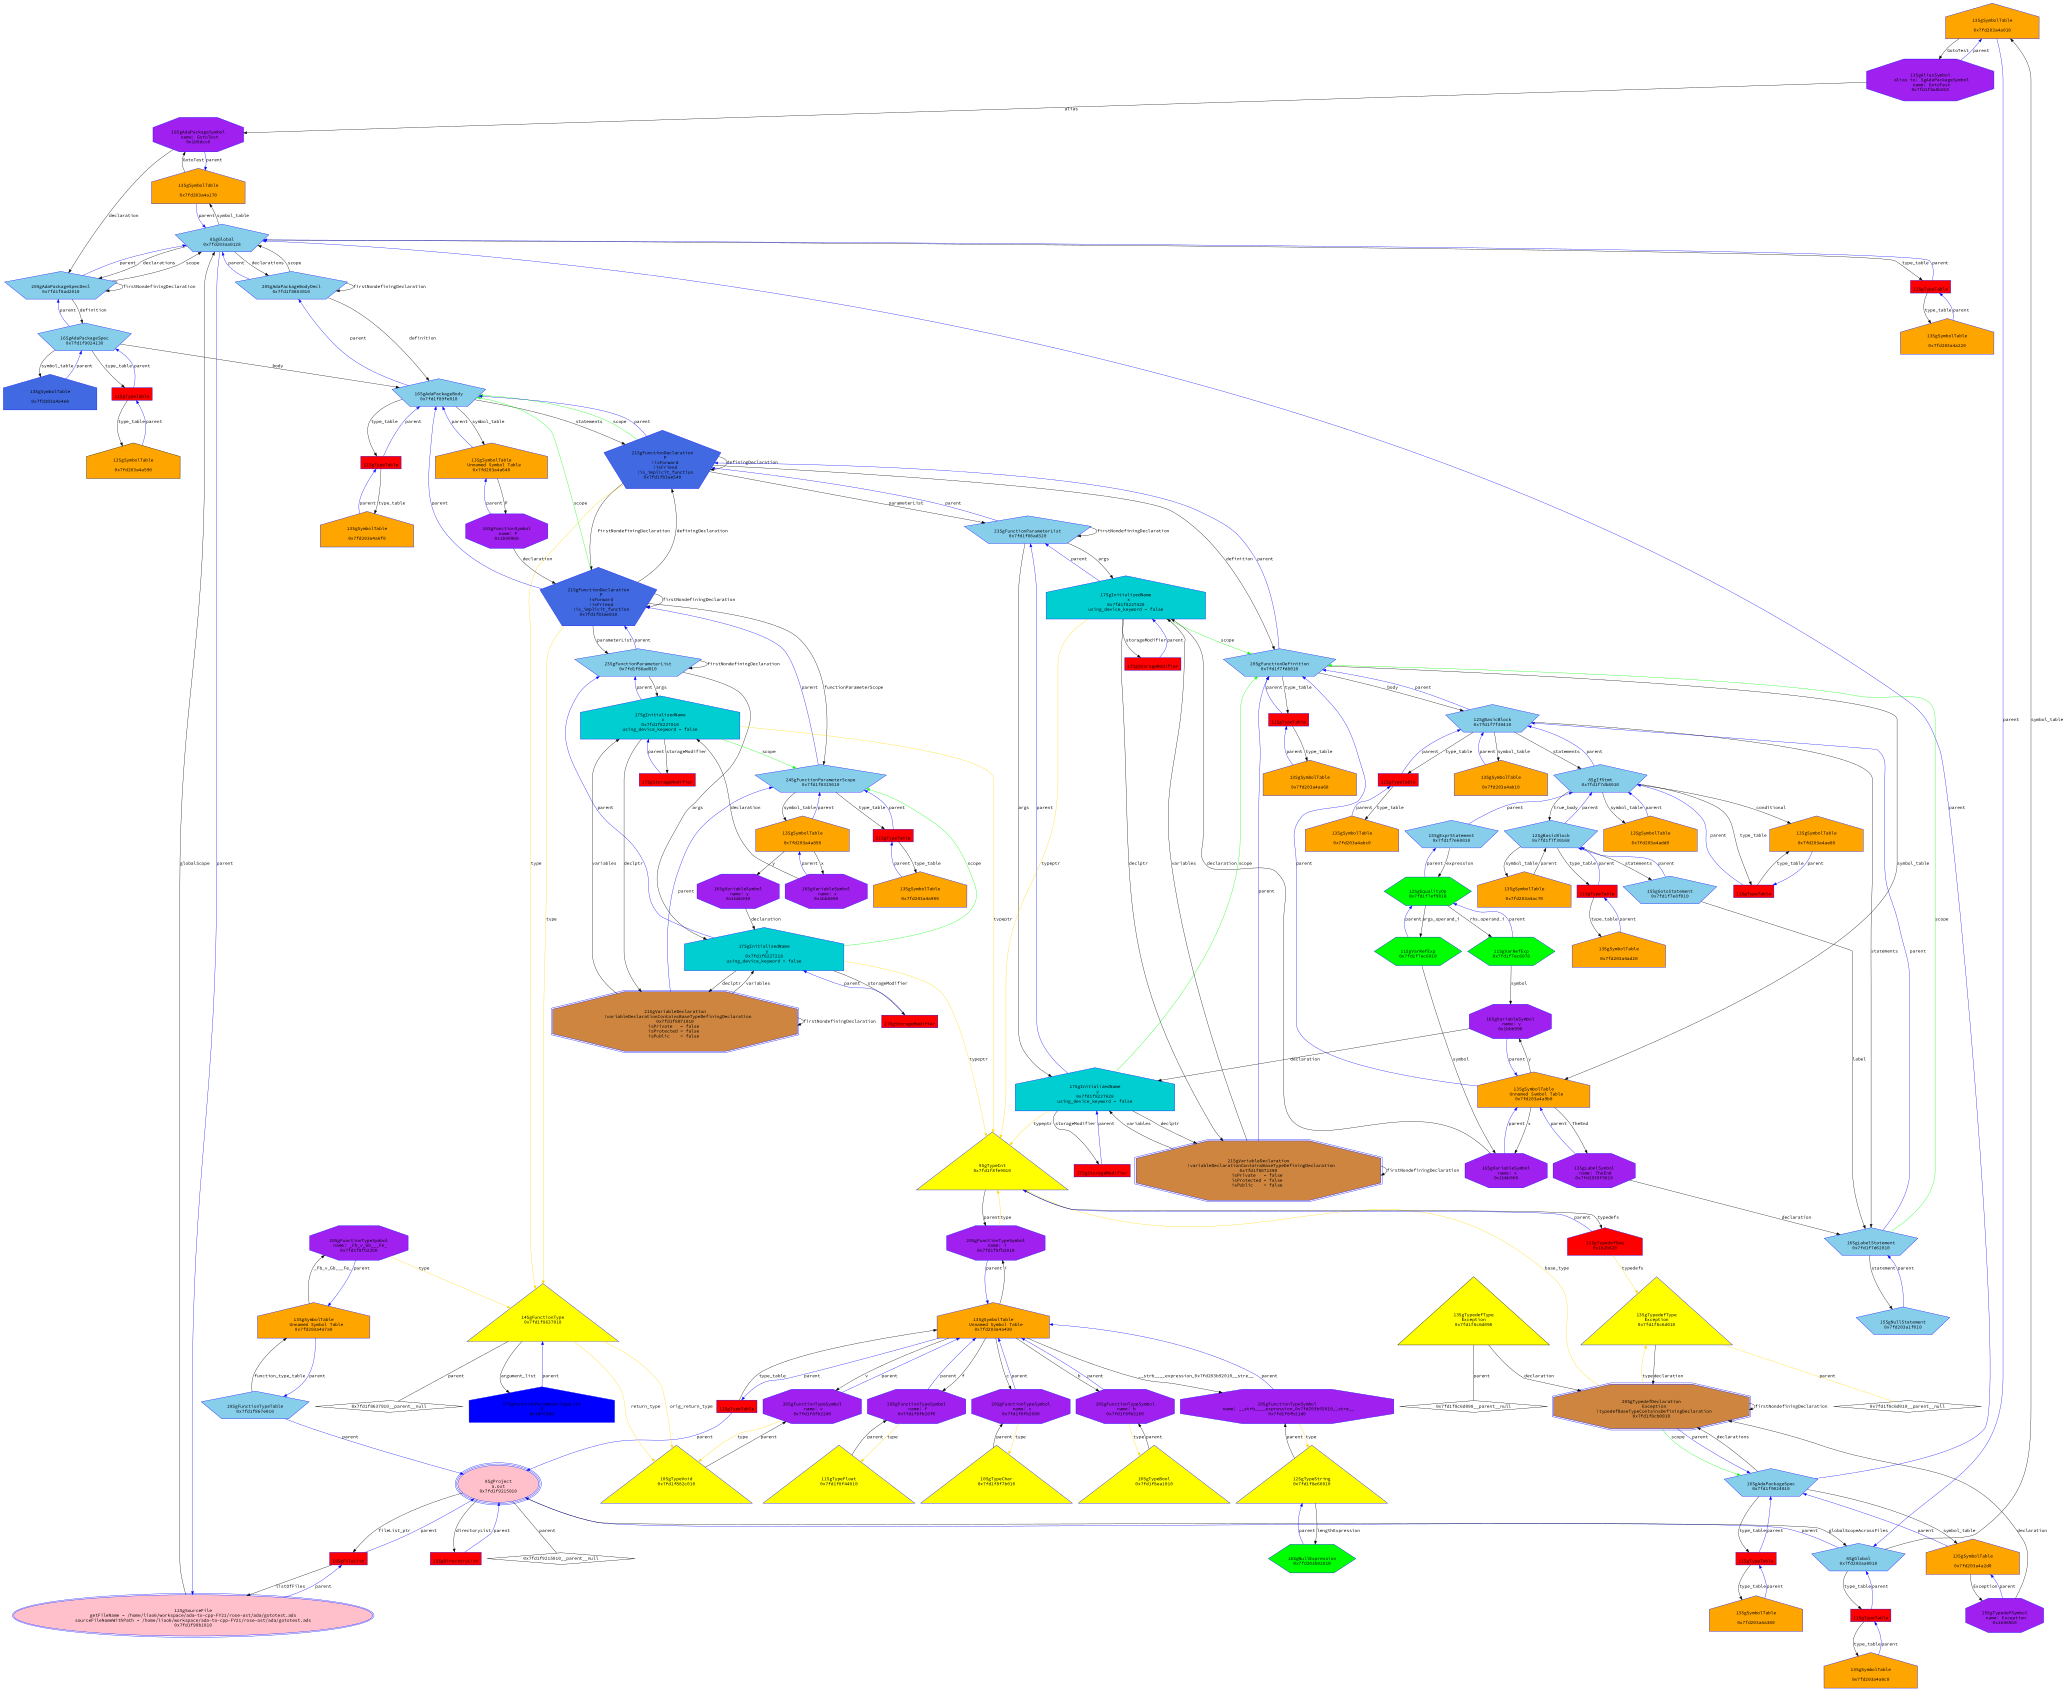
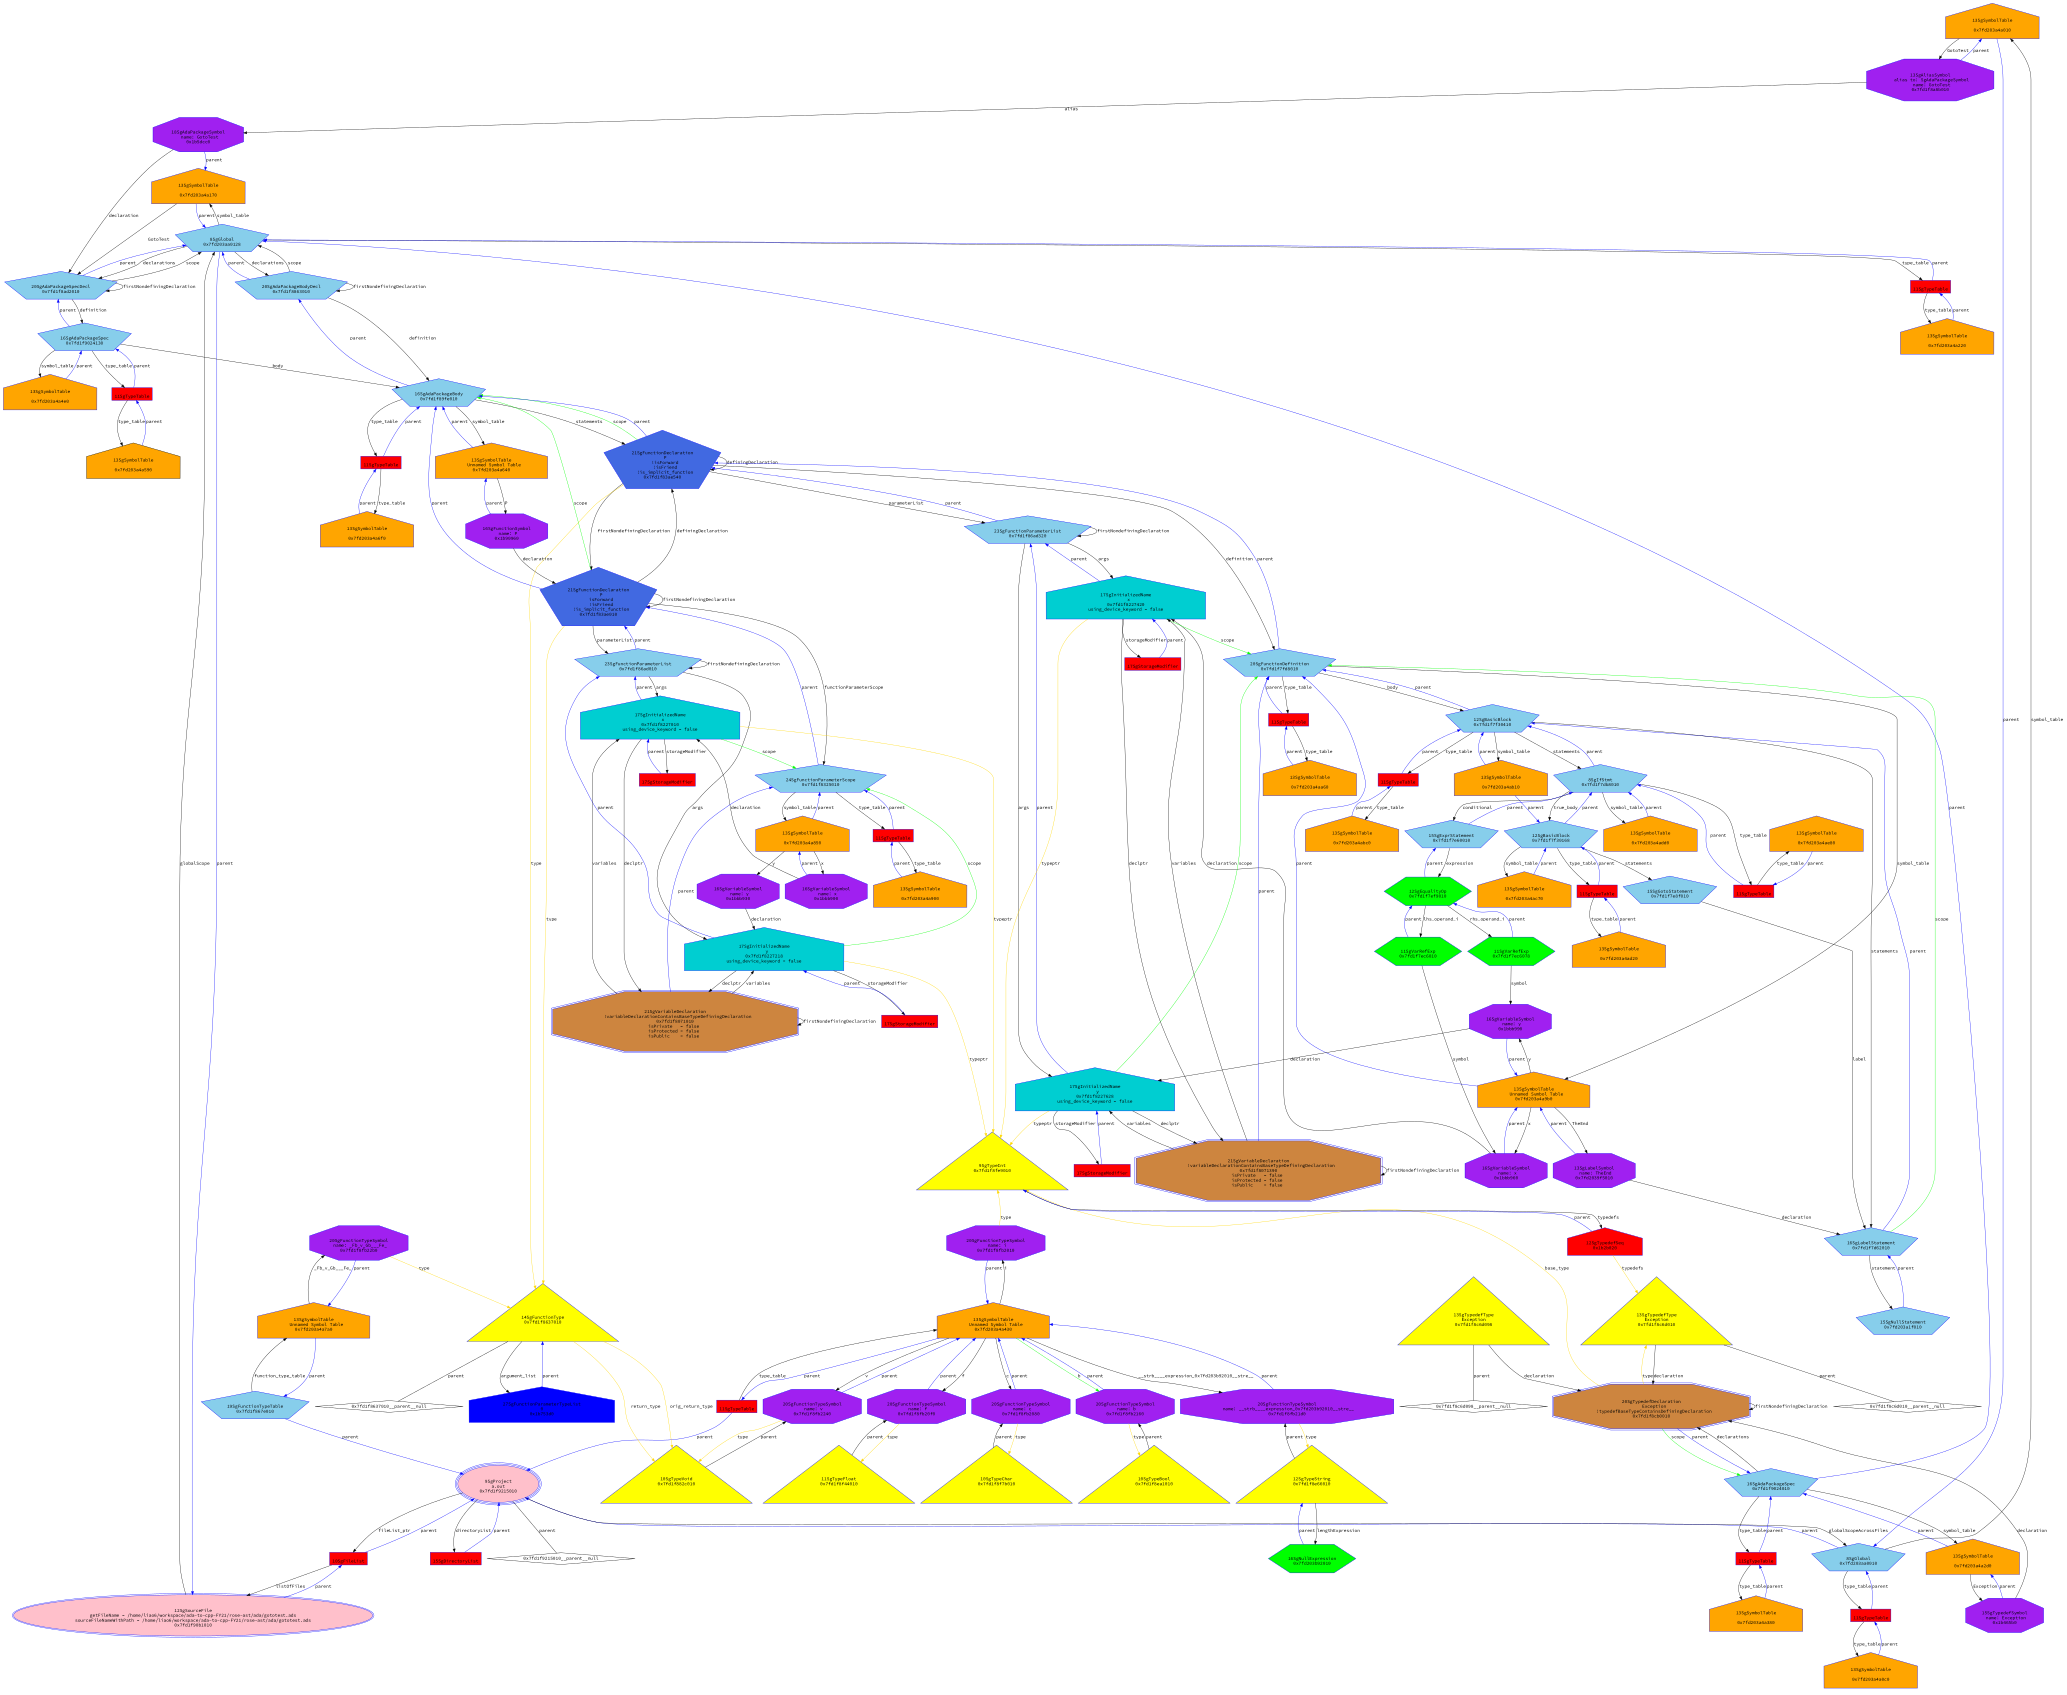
(182, 164) -> (128, 238)
(50, 394) -> (50, 394)
(1714, 798) -> (1511, 801)
(1627, 857) -> (1526, 808)
(1539, 863) -> (1539, 863)
(1441, 919) -> (1441, 919)
(983, 1206) -> none
(1474, 1322) -> (1474, 1322)
(1056, 1364) -> (1056, 1364)
(1809, 1373) -> (1809, 1373)
